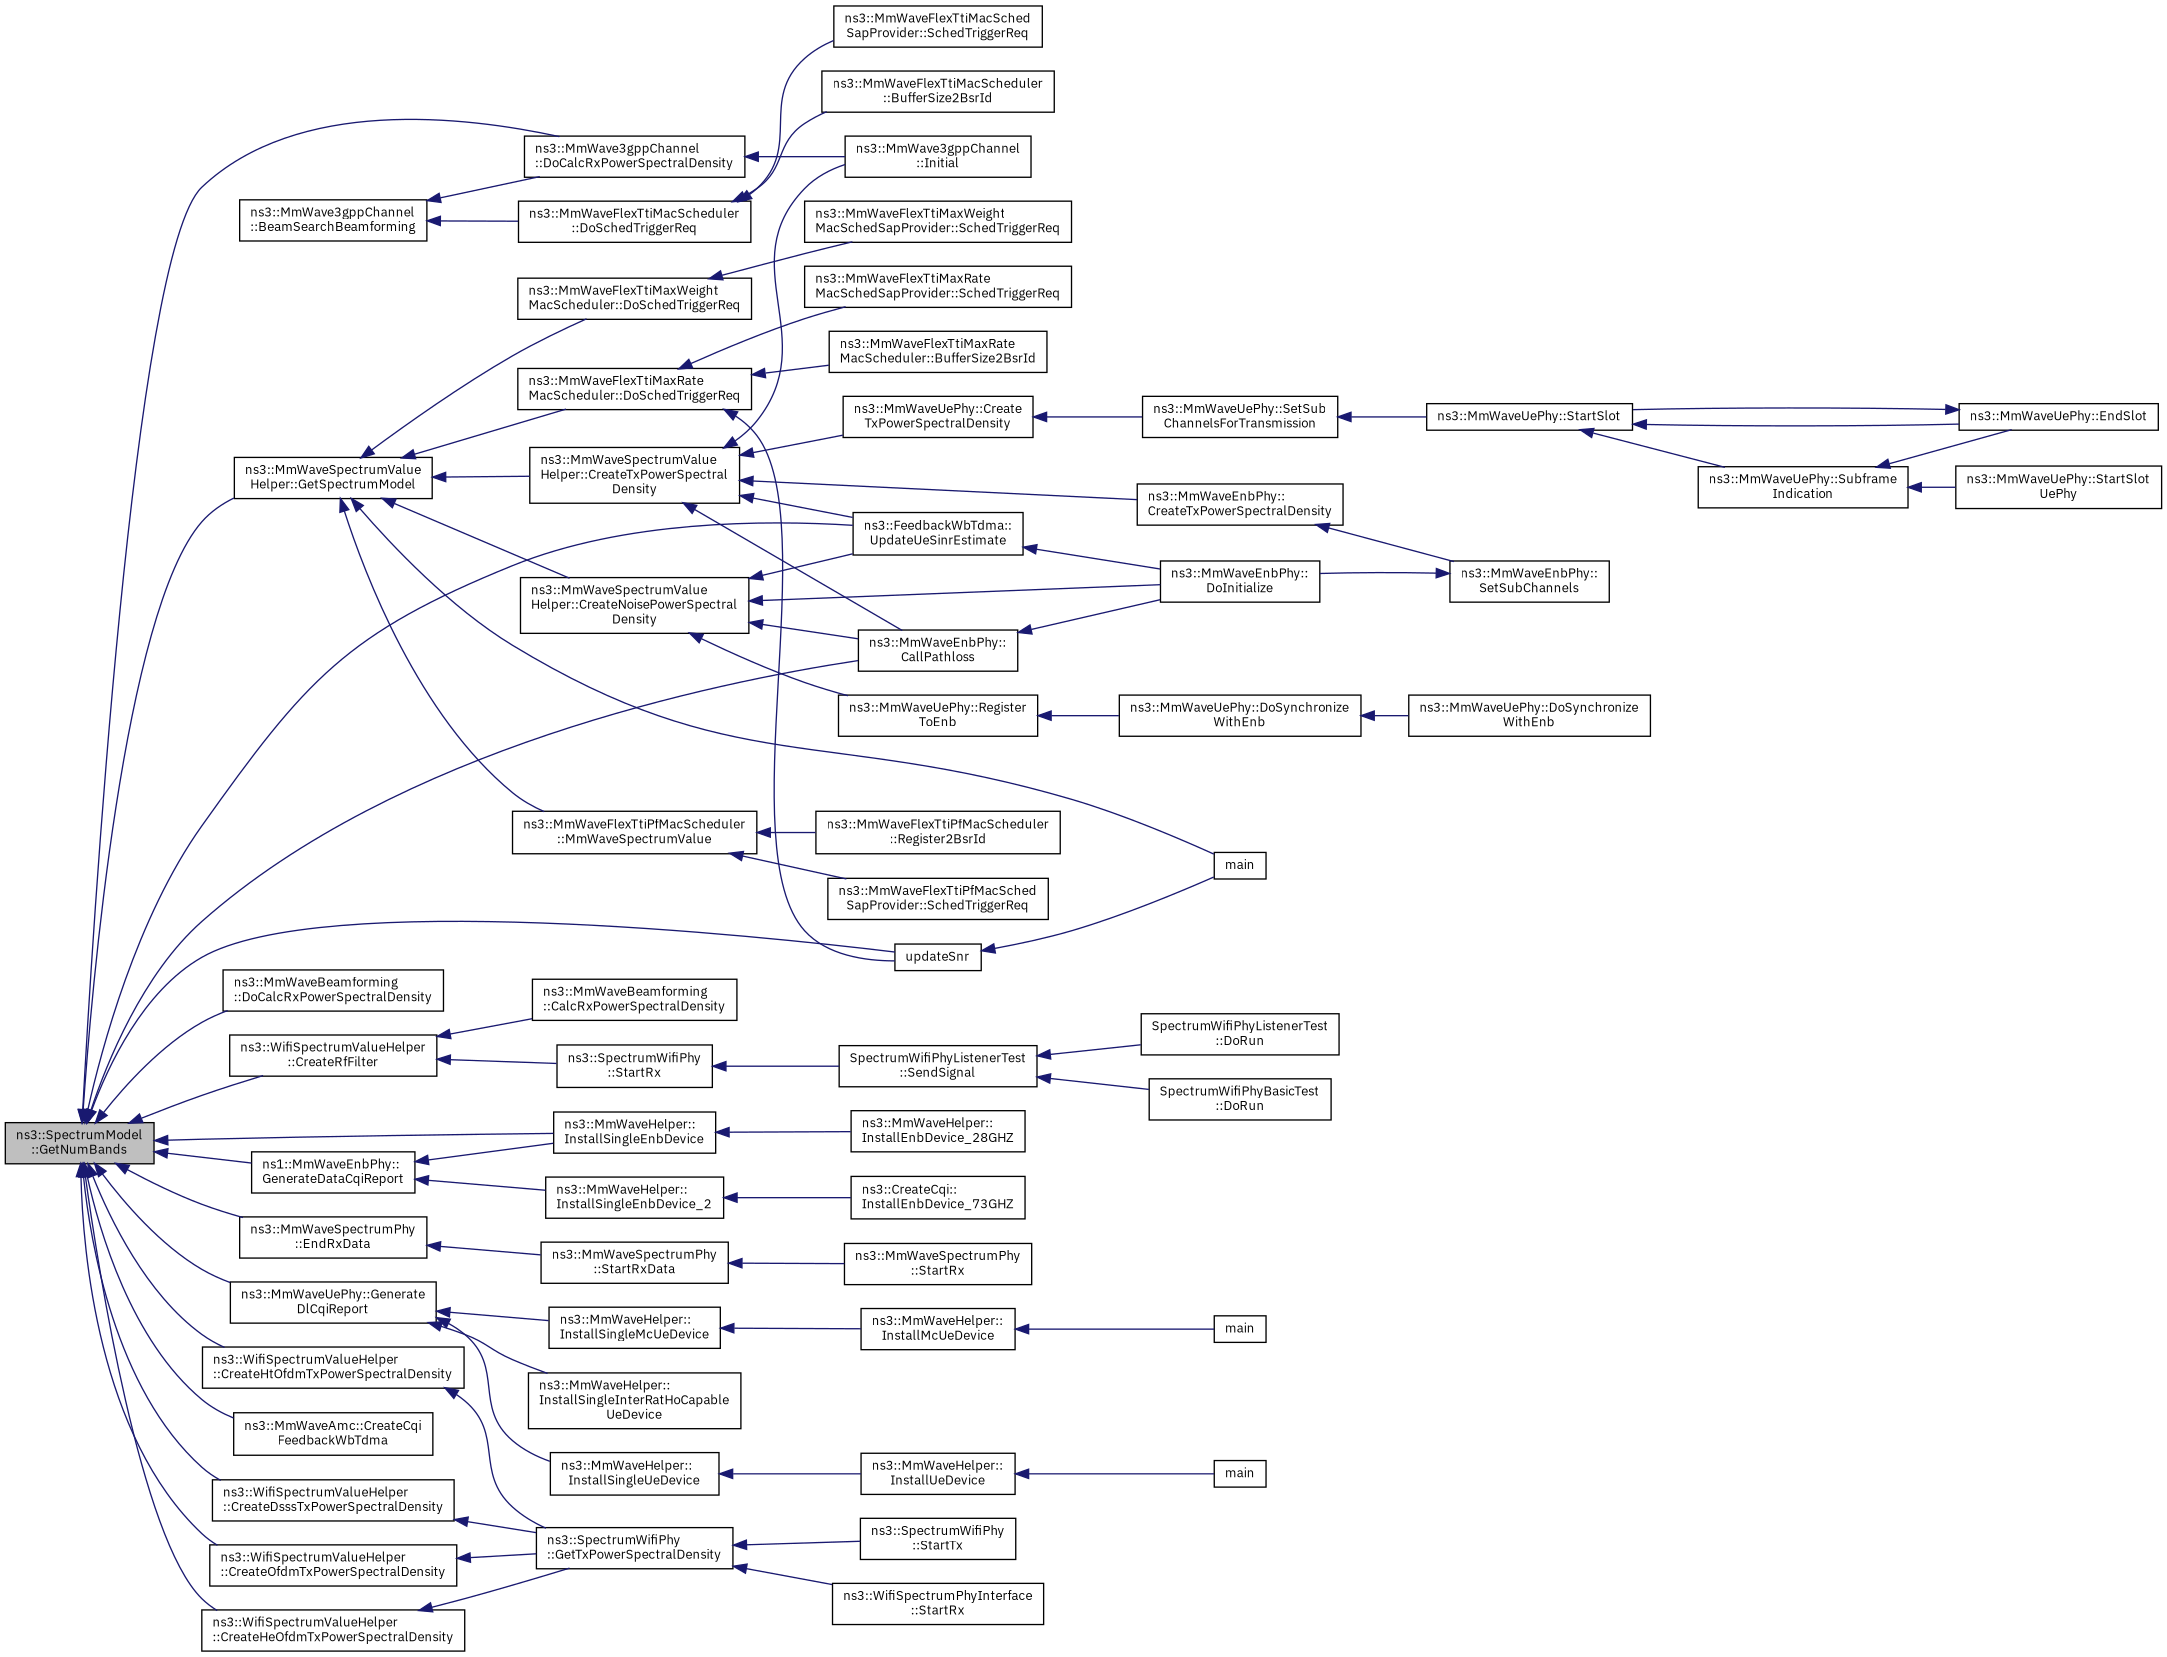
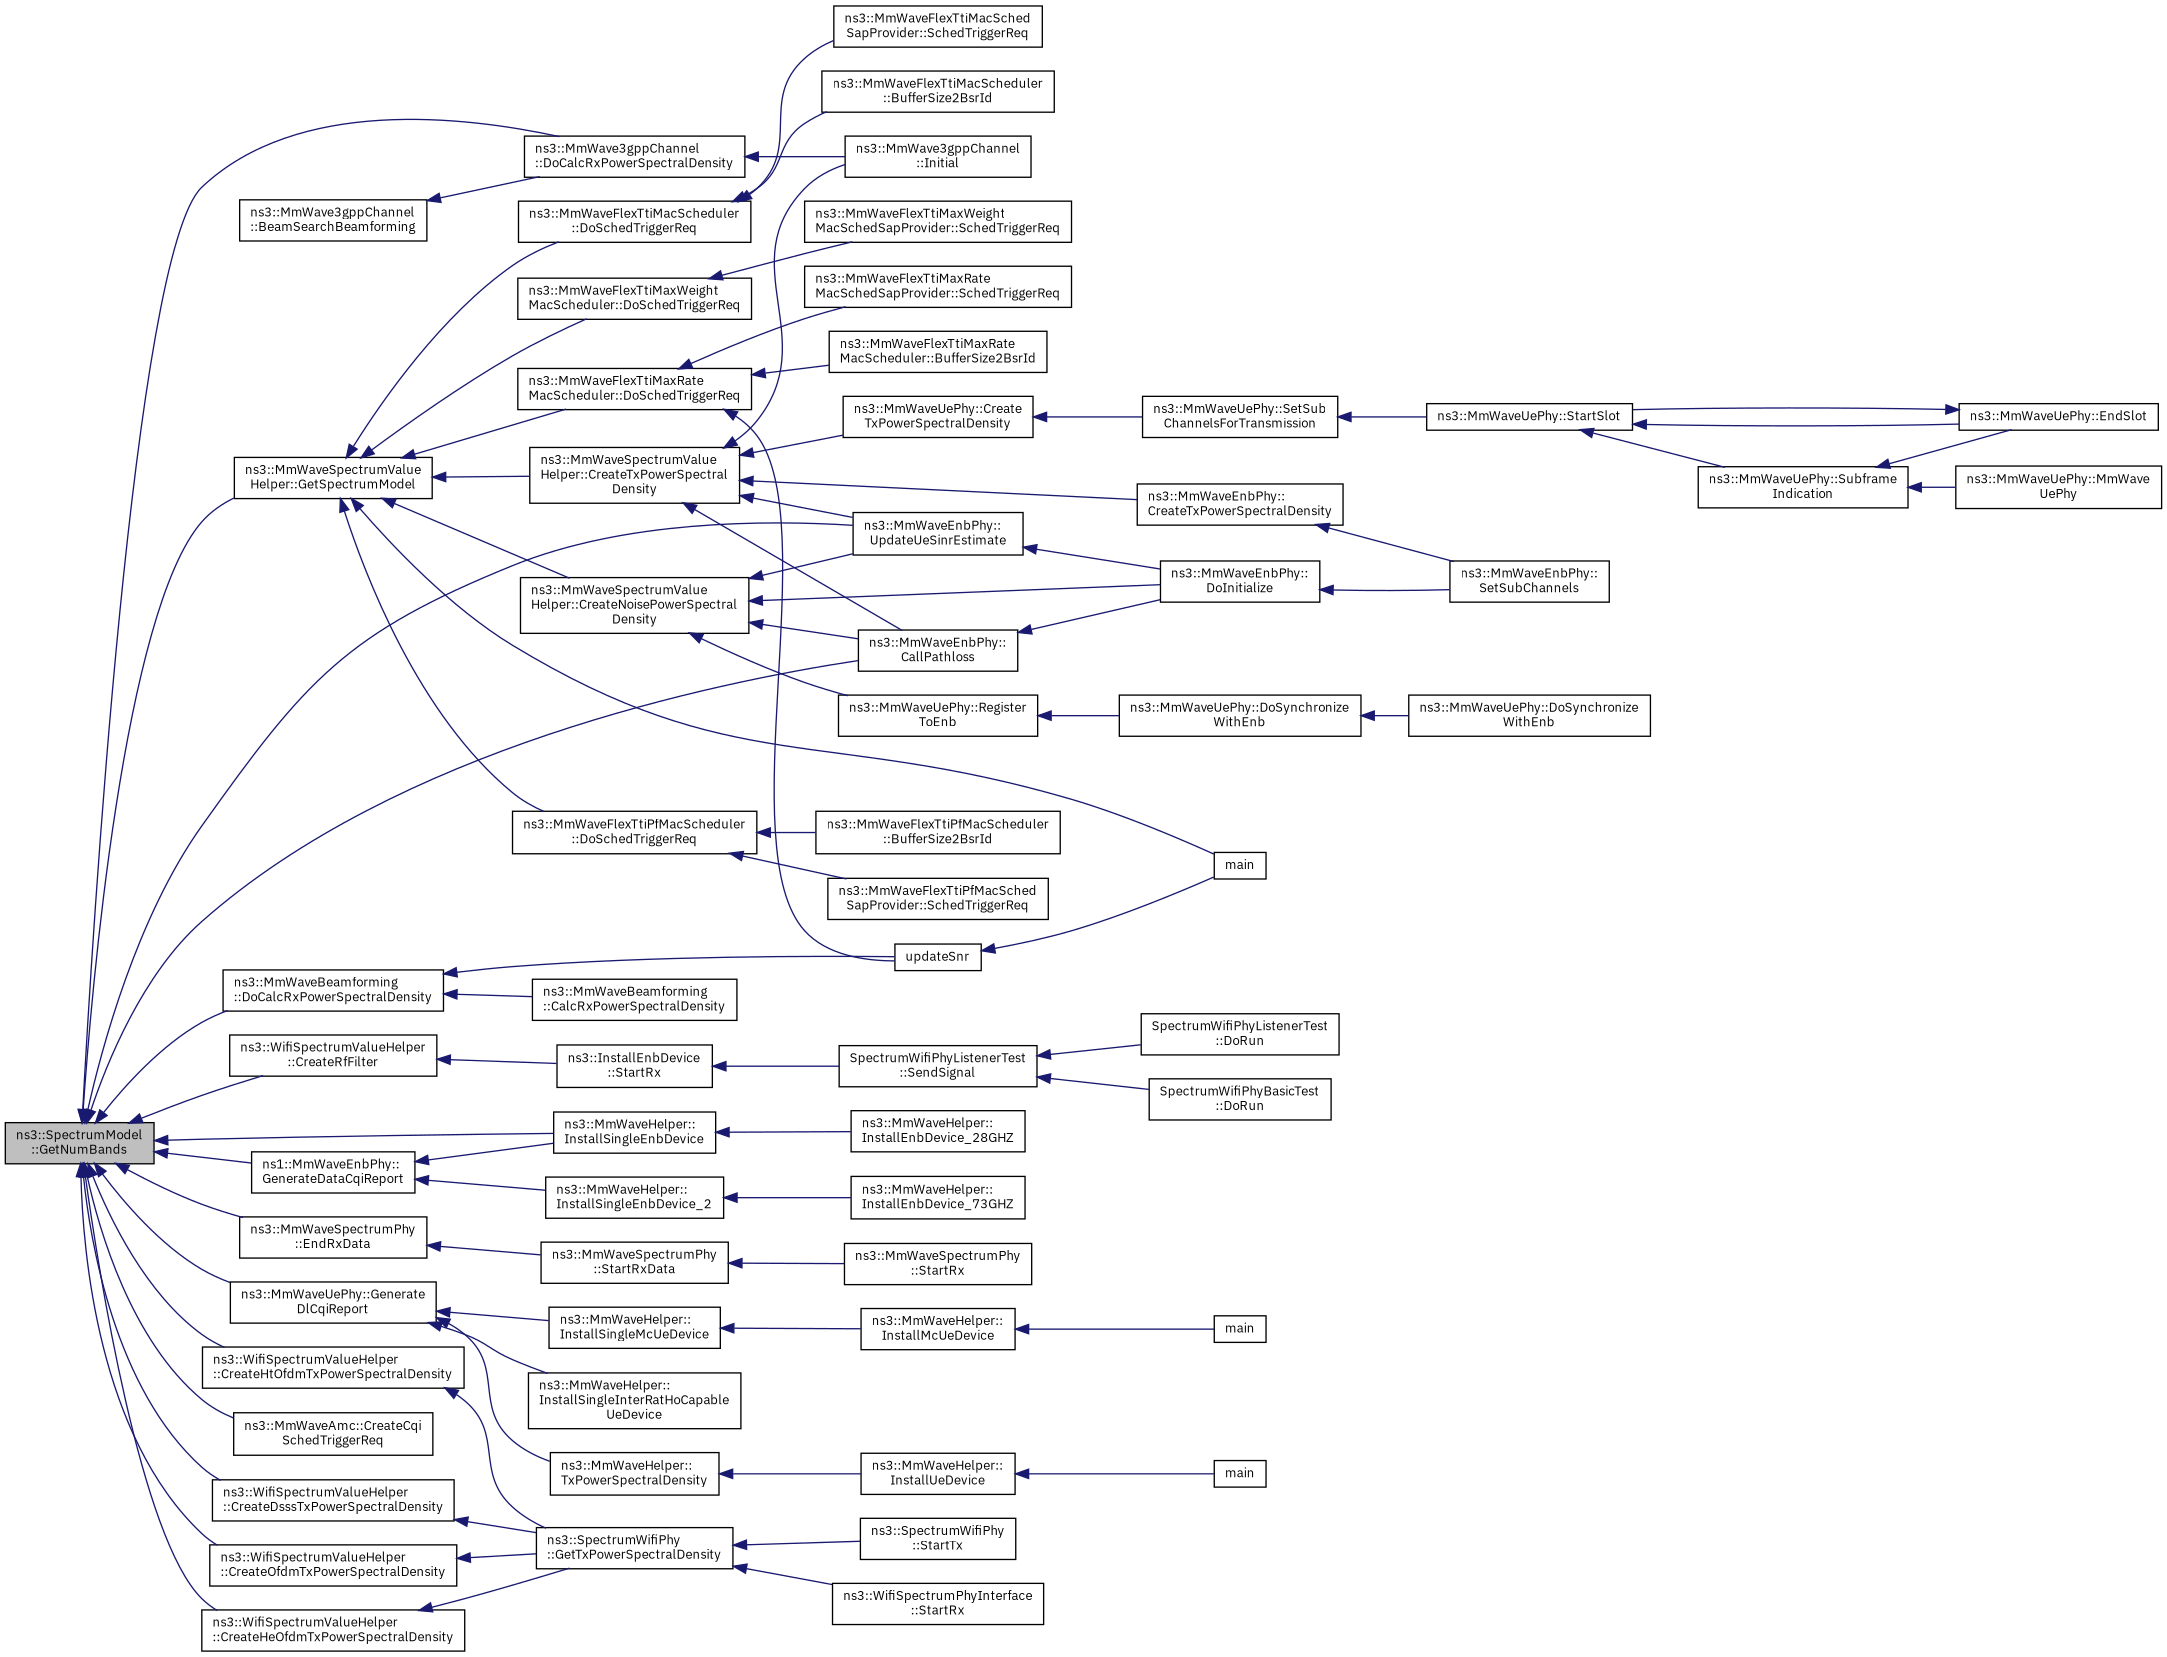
(479, 221) -> (442, 329)
(2059, 487) -> (2059, 487)
(938, 534) -> (938, 534)
(1378, 573) -> (1391, 591)
(635, 833) -> (635, 833)
(938, 833) -> (938, 833)
(451, 922) -> (676, 958)
(491, 1026) -> (494, 995)
(635, 1066) -> (635, 1066)
(938, 1198) -> (938, 1198)
(333, 1434) -> (333, 1434)
(635, 1474) -> (635, 1474)
